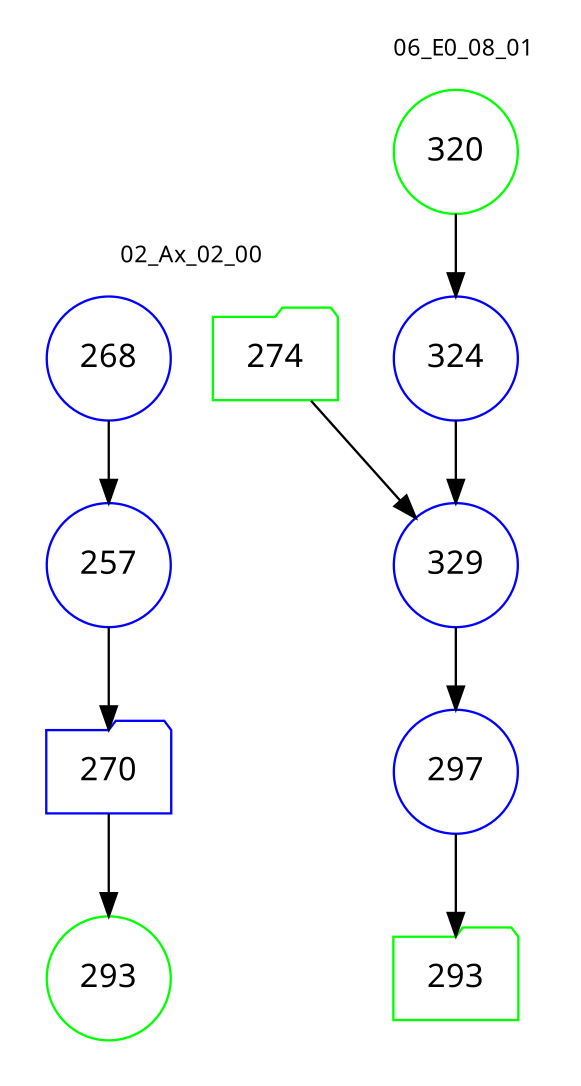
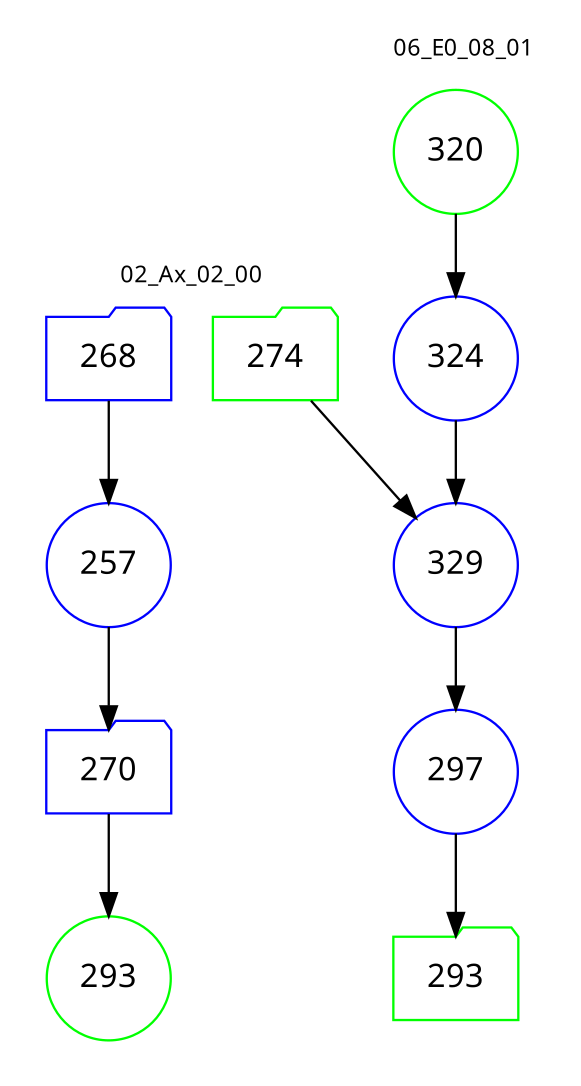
(109, 359) -> (109, 359)
